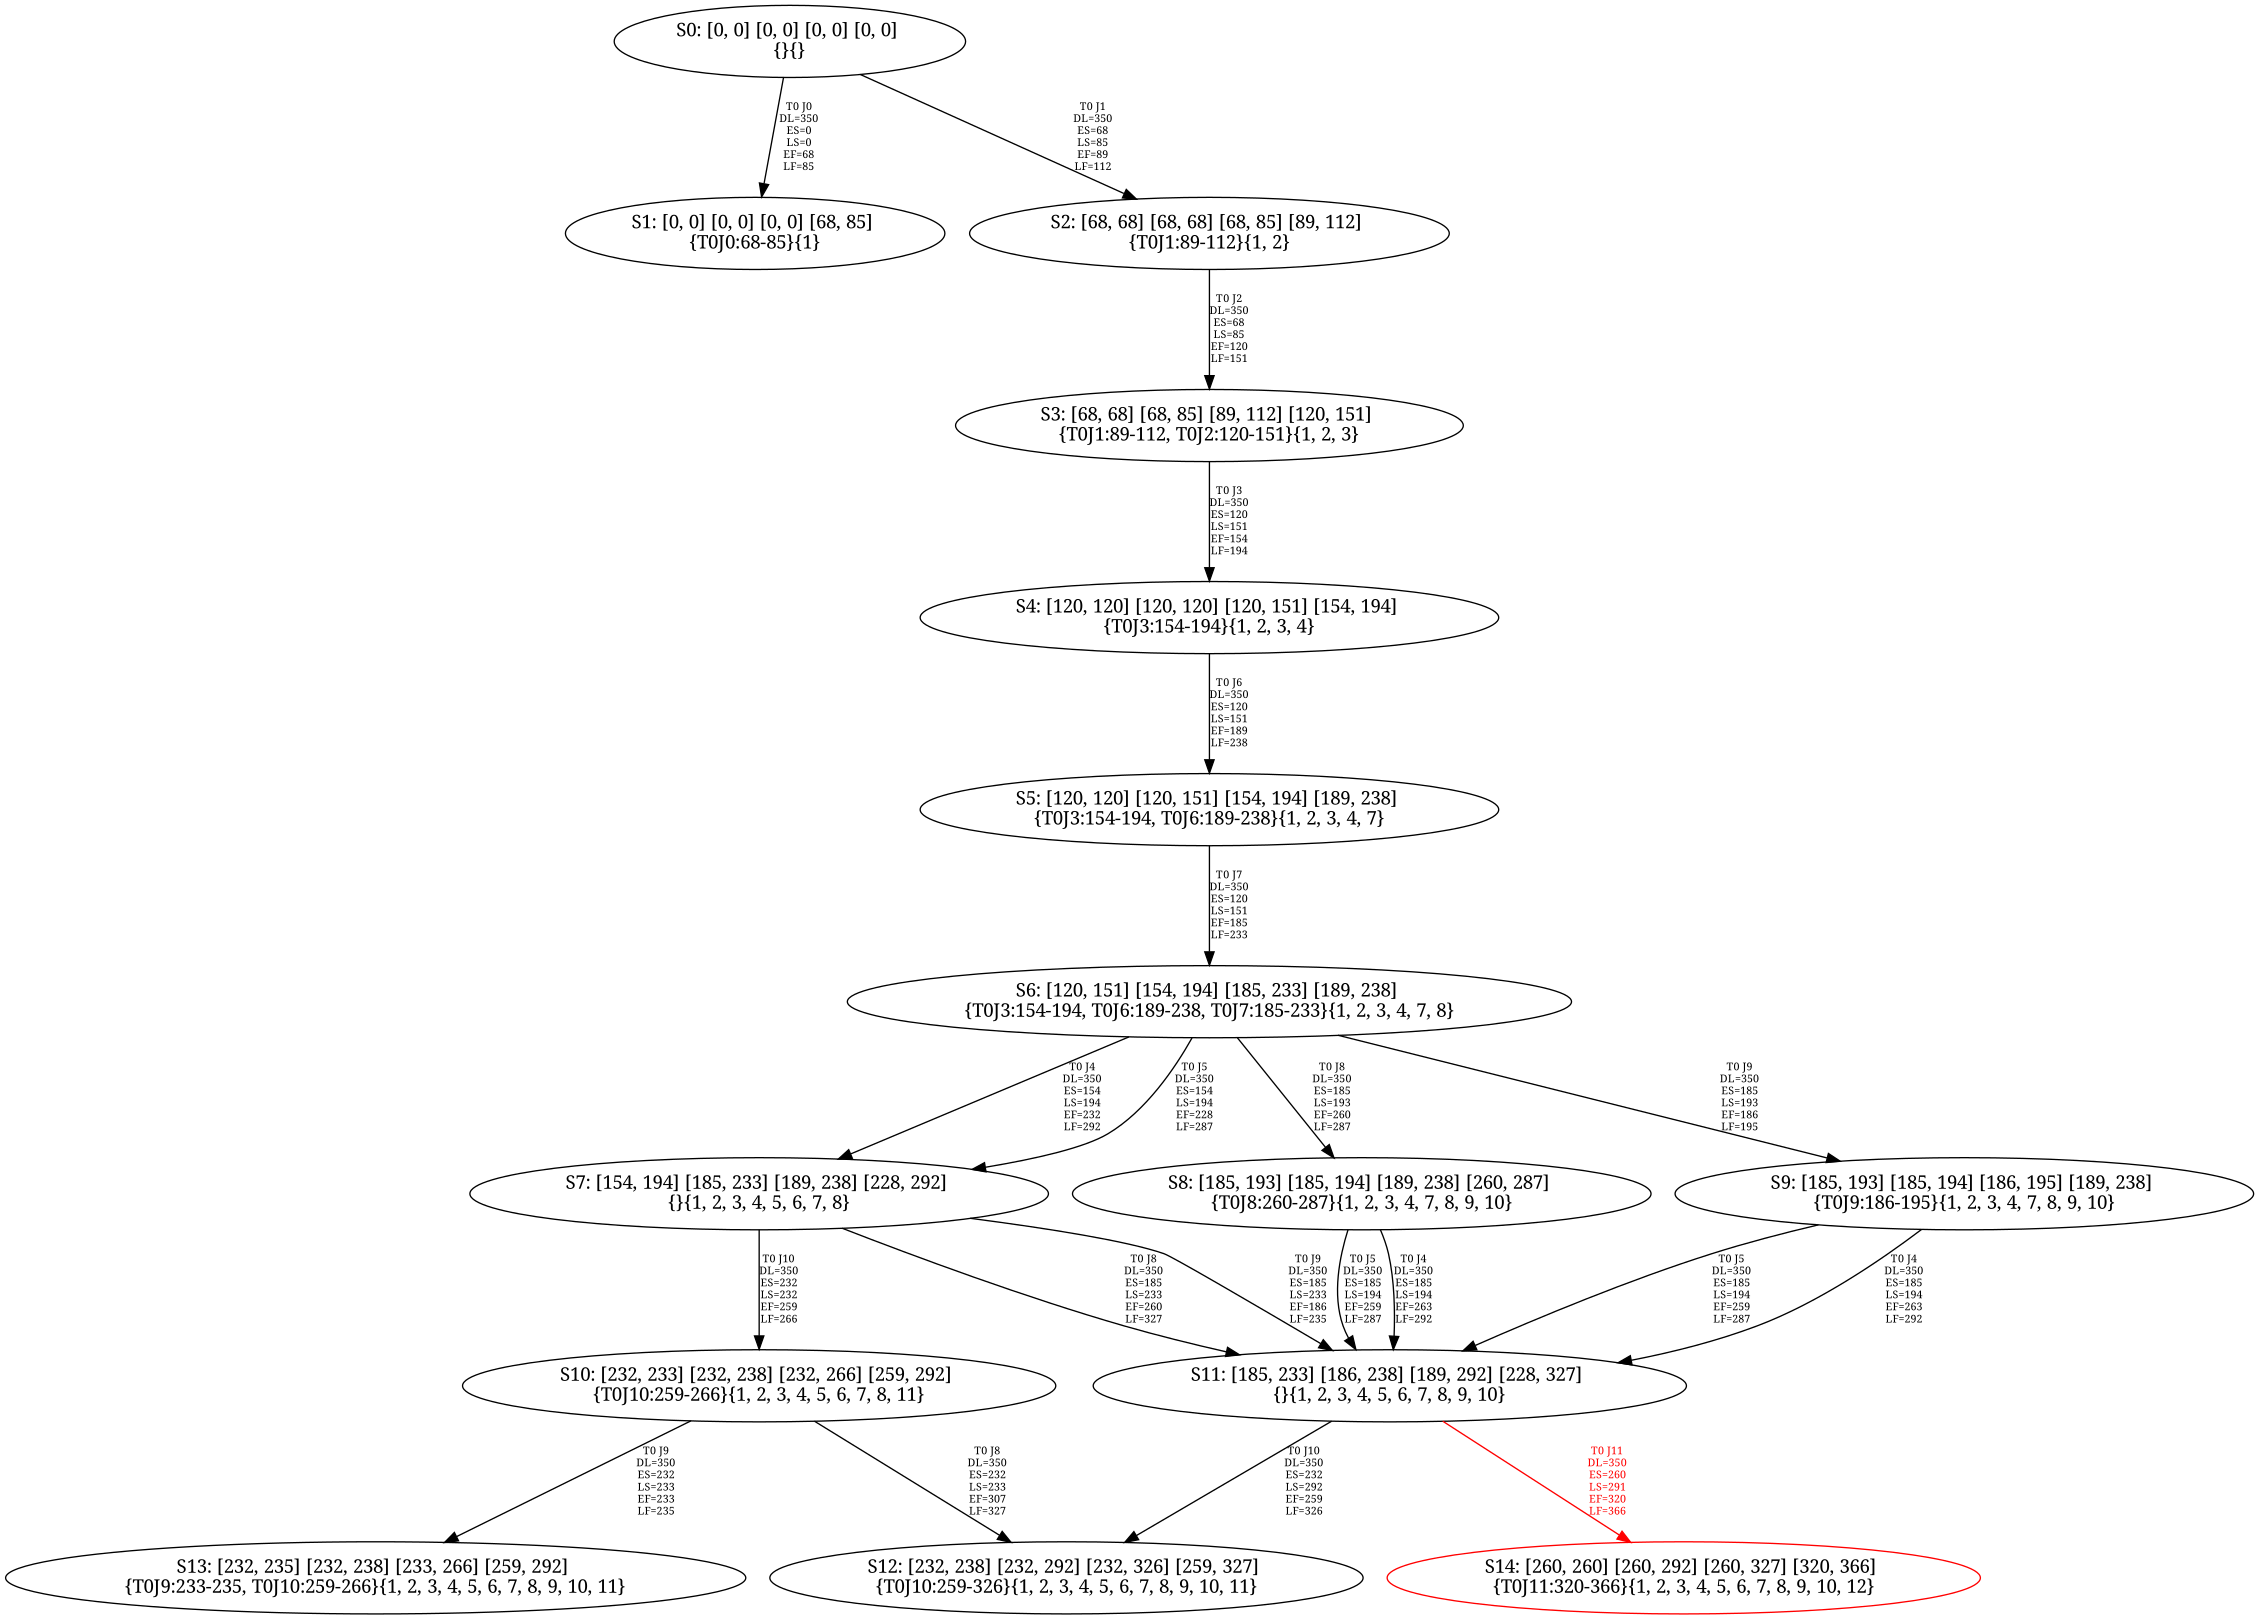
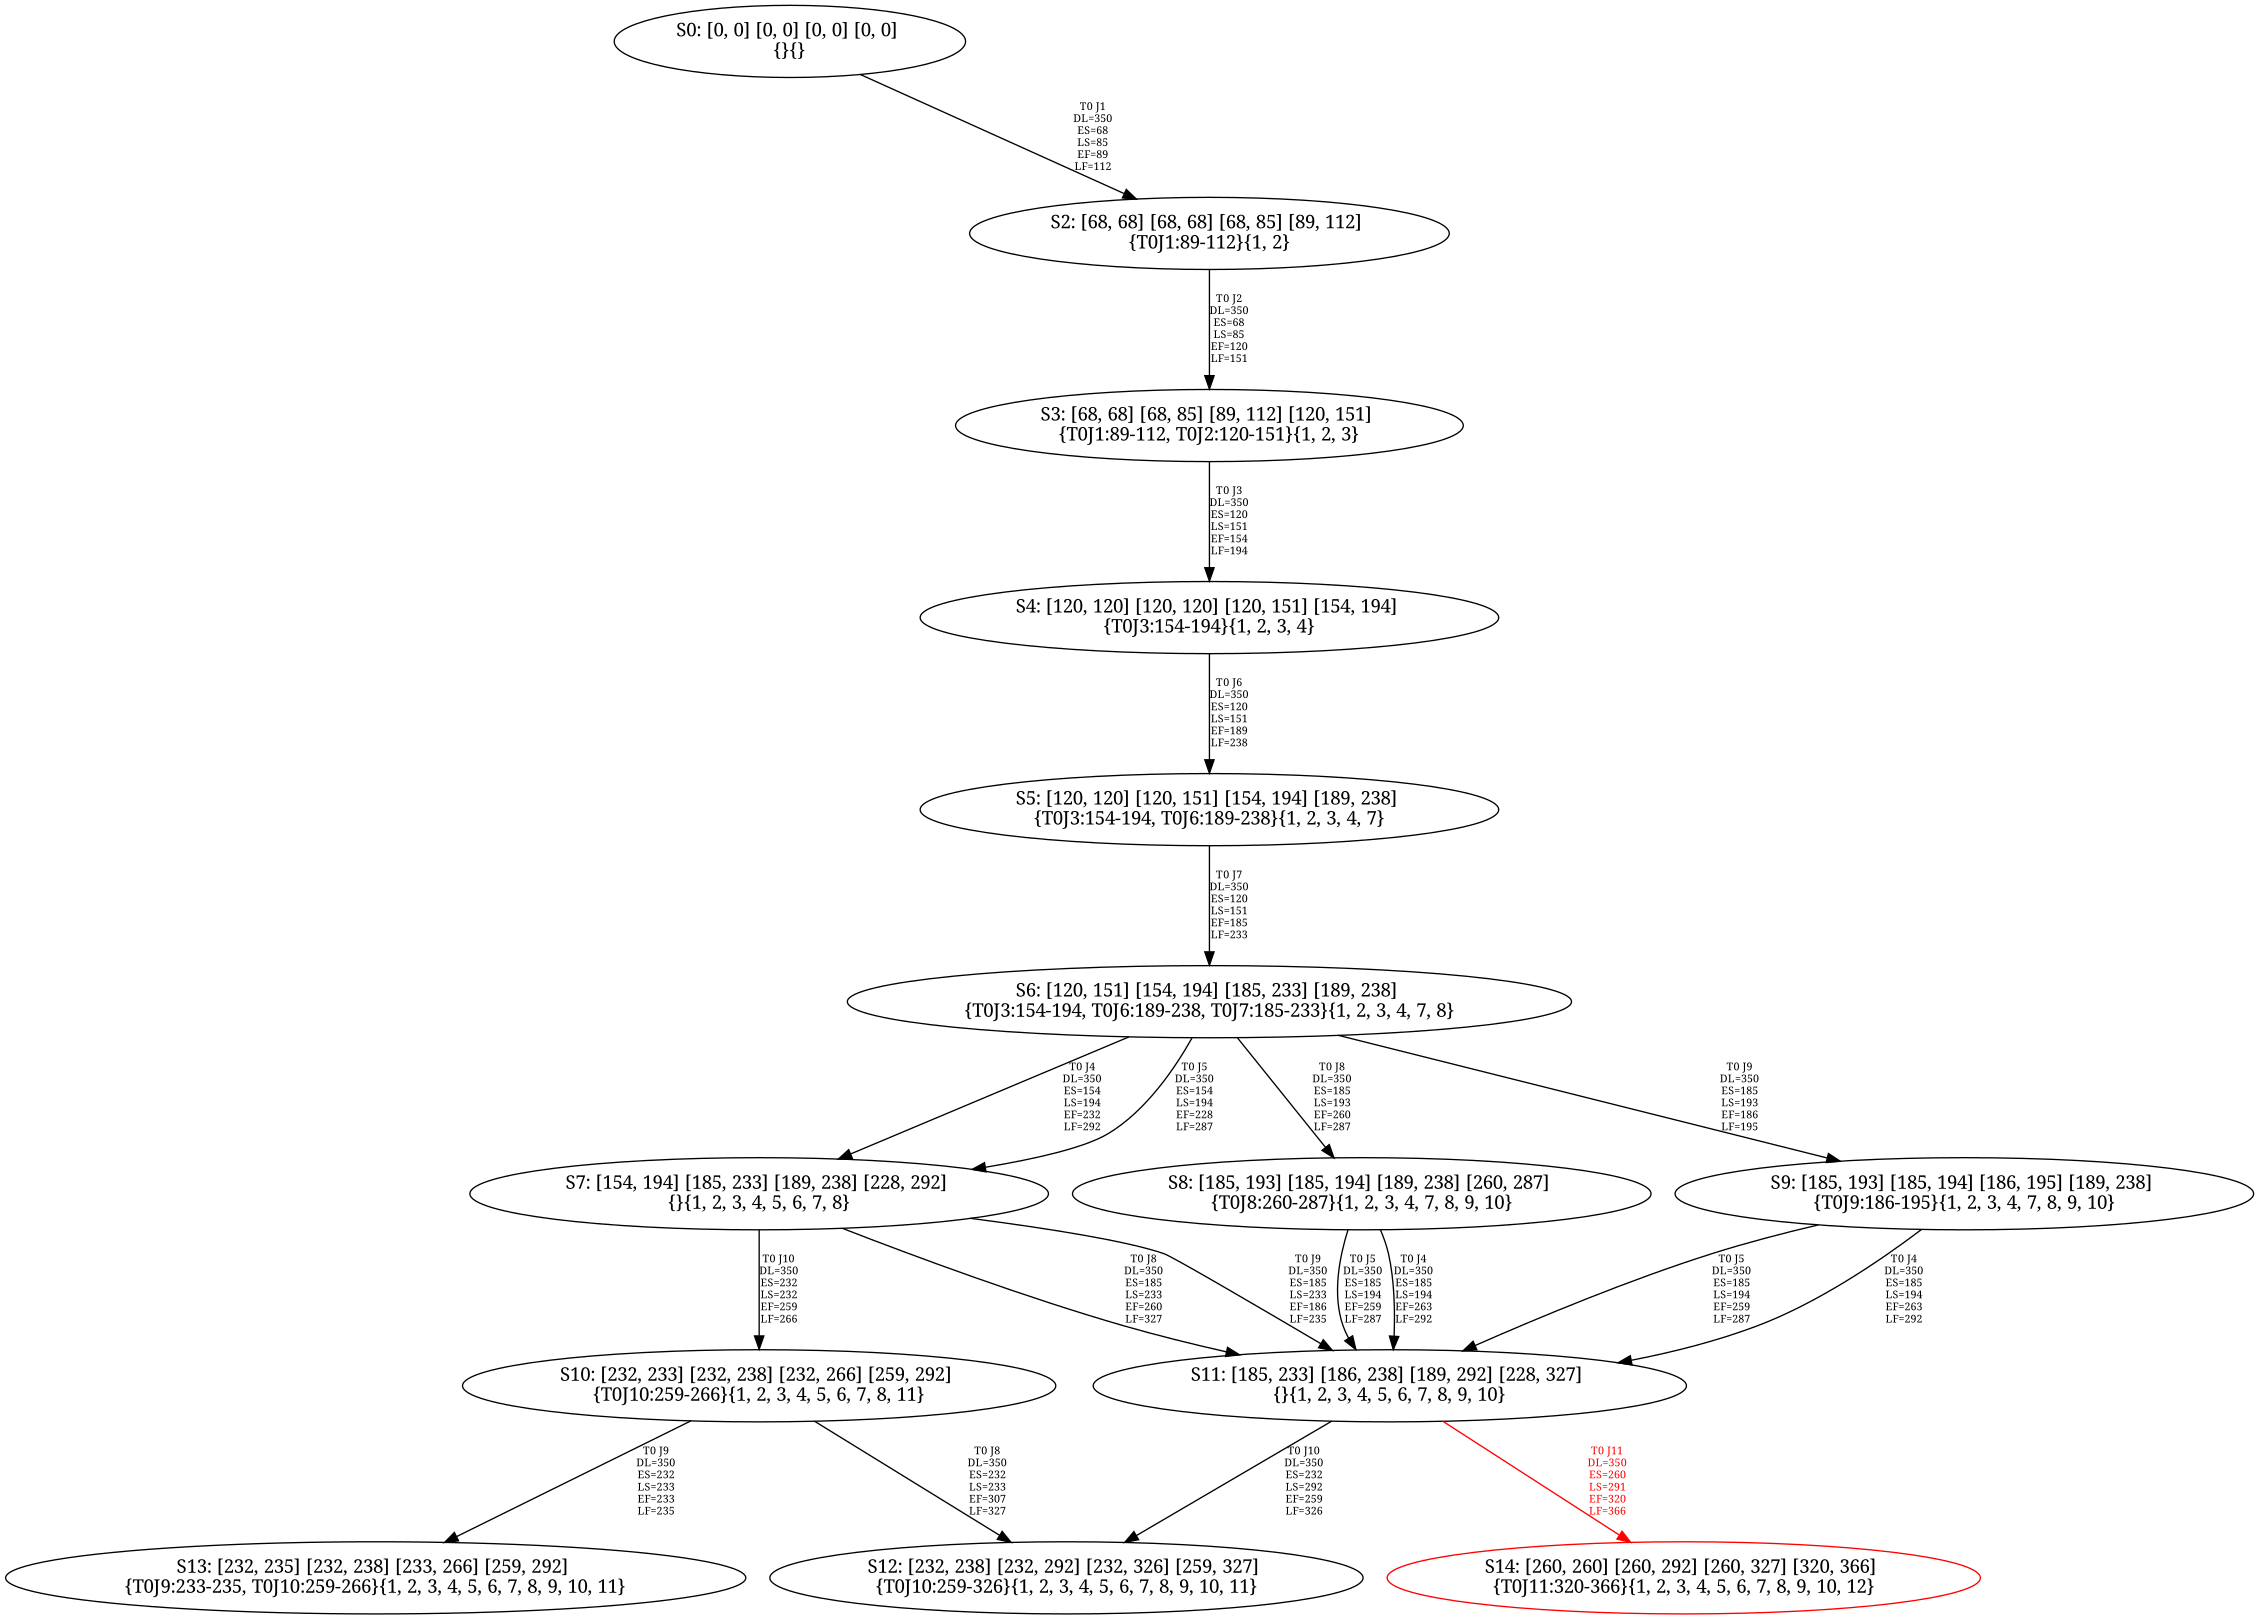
(755, 233) -> none
